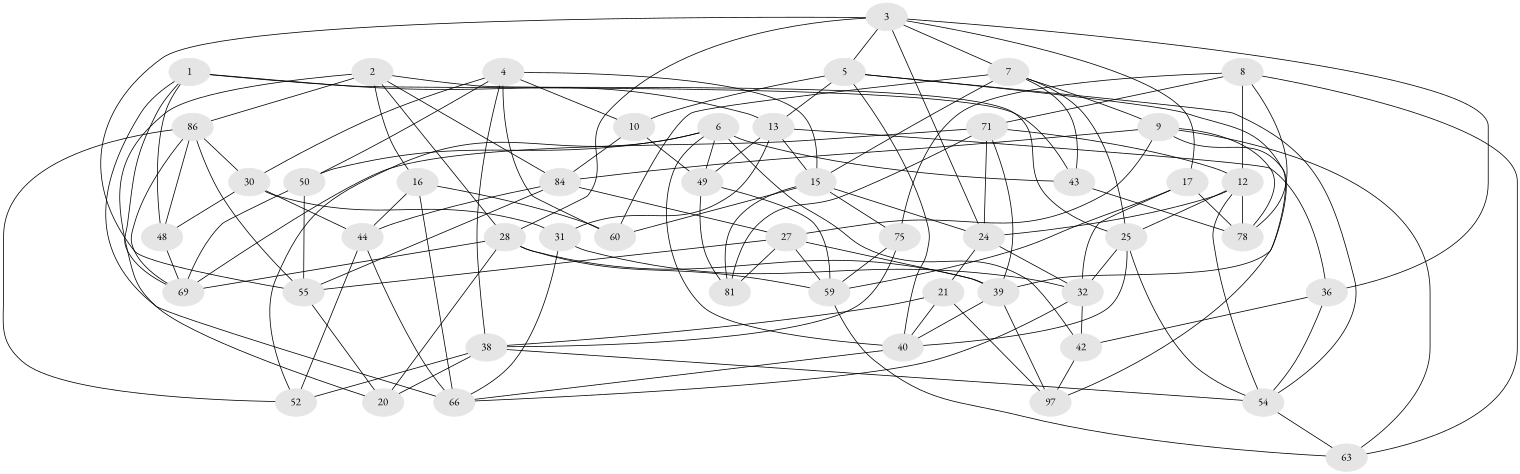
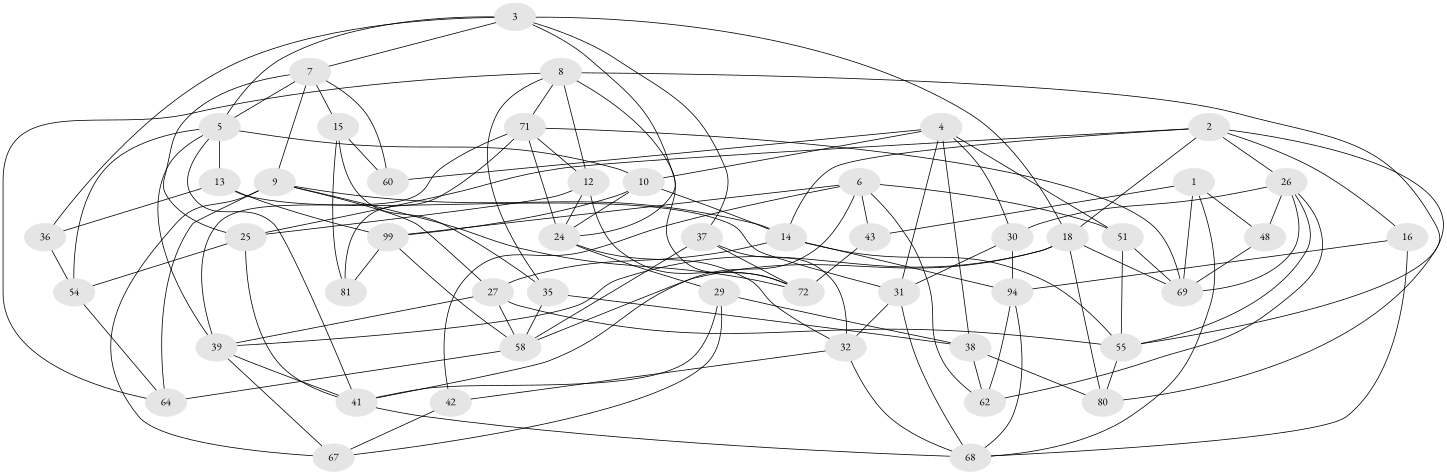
(324, 31) -> (1198, 106)
(695, 82) -> (920, 210)
(485, 89) -> none
(1070, 116) -> (254, 106)
(193, 127) -> (1286, 182)
(800, 162) -> none
(304, 182) -> (1123, 237)
(560, 182) -> (786, 237)
(702, 182) -> (388, 237)
(1187, 182) -> (702, 237)
(523, 205) -> none
(206, 210) -> none
(900, 210) -> (588, 218)
(363, 237) -> (1012, 292)
(505, 237) -> (1068, 237)
(900, 237) -> (548, 292)
(1243, 237) -> (804, 292)
(764, 259) -> none
(1104, 265) -> none
(829, 292) -> (520, 347)
(943, 292) -> (719, 292)
(1224, 292) -> none
(1214, 318) -> none
(903, 347) -> (357, 403)
(912, 377) -> none
(296, 403) -> (985, 403)
(383, 403) -> (1103, 403)
(454, 403) -> (970, 458)
(1050, 403) -> (334, 458)
(1347, 458) -> (166, 403)
